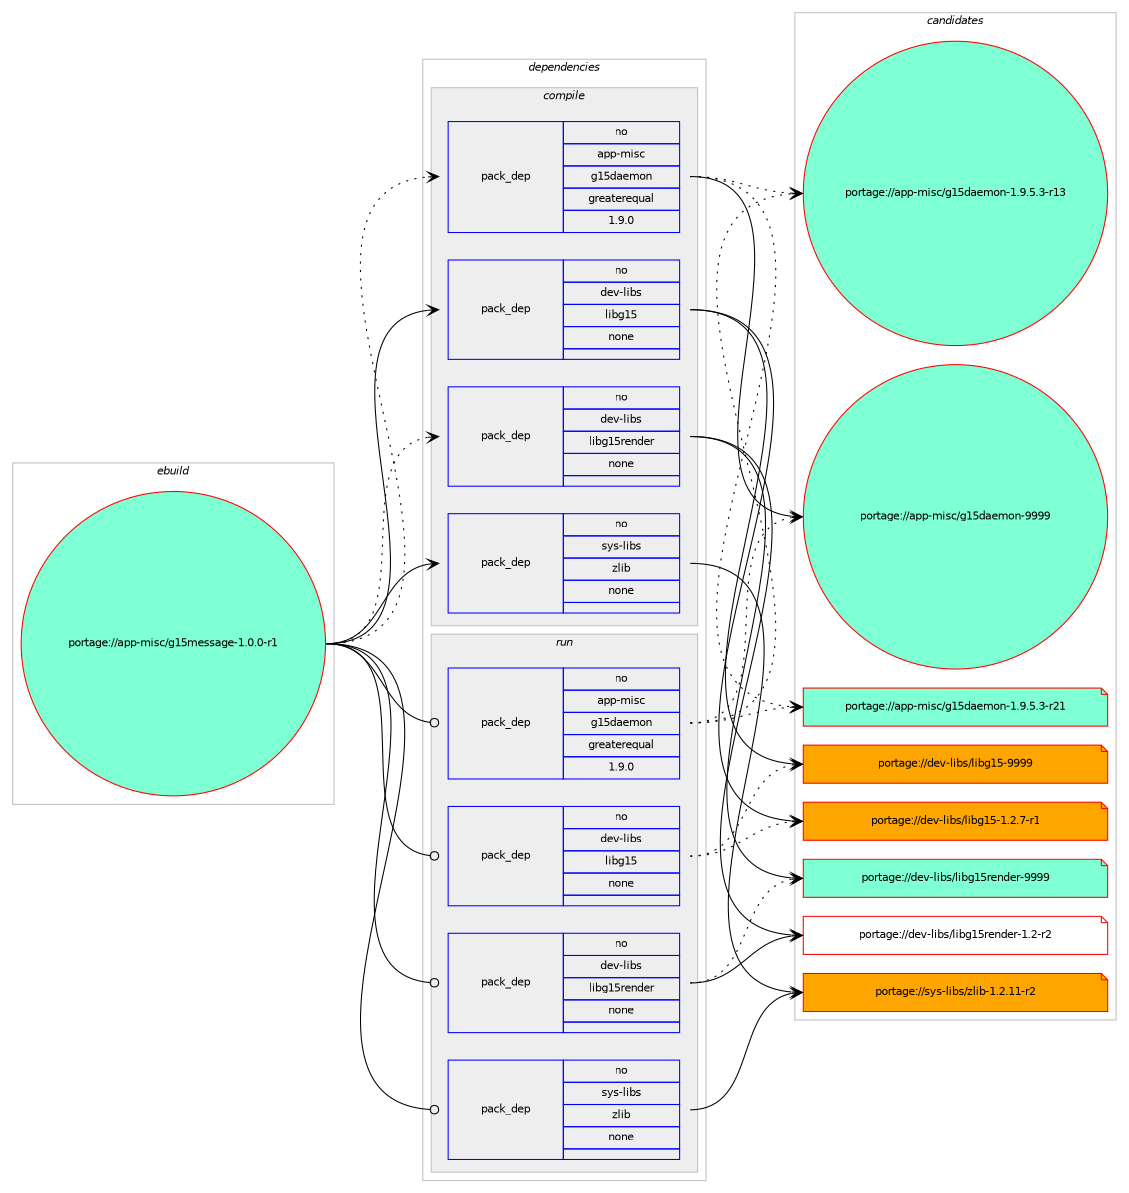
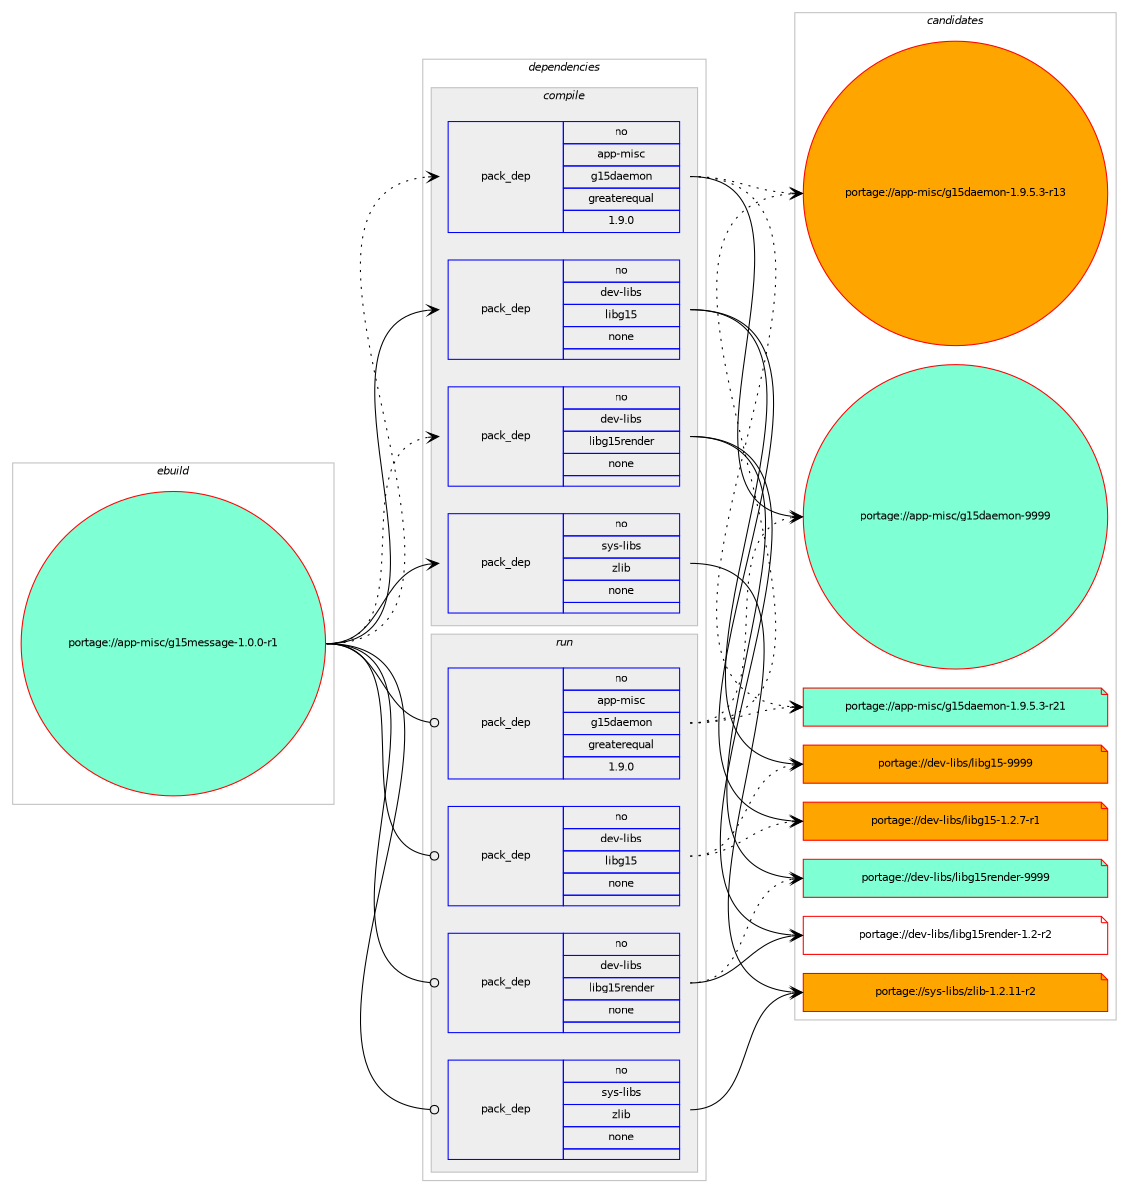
(955, 193) -> (955, 193)
